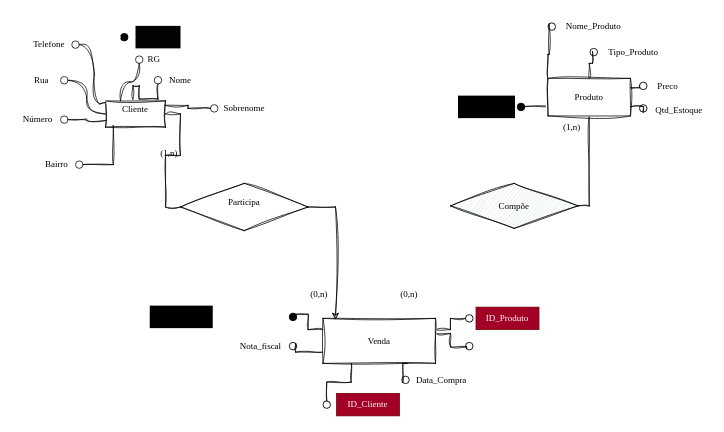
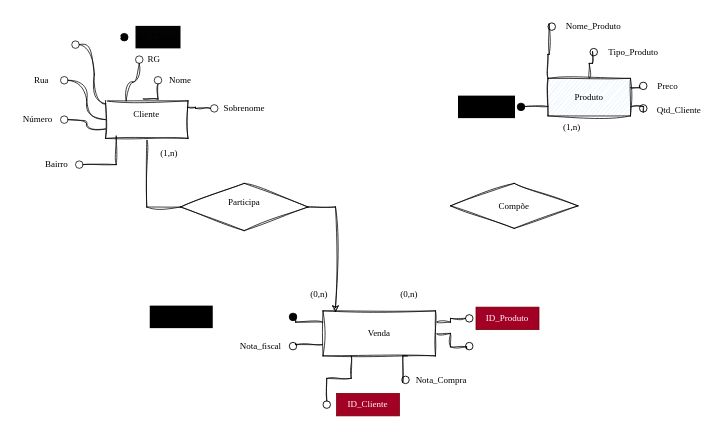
(49, 45) -> none
(589, 97) -> (589, 97)
(679, 110) -> (679, 110)
(135, 114) -> (147, 120)
(589, 168) -> none
(514, 206) -> (514, 206)
(379, 341) -> (379, 333)
(441, 380) -> (441, 380)
